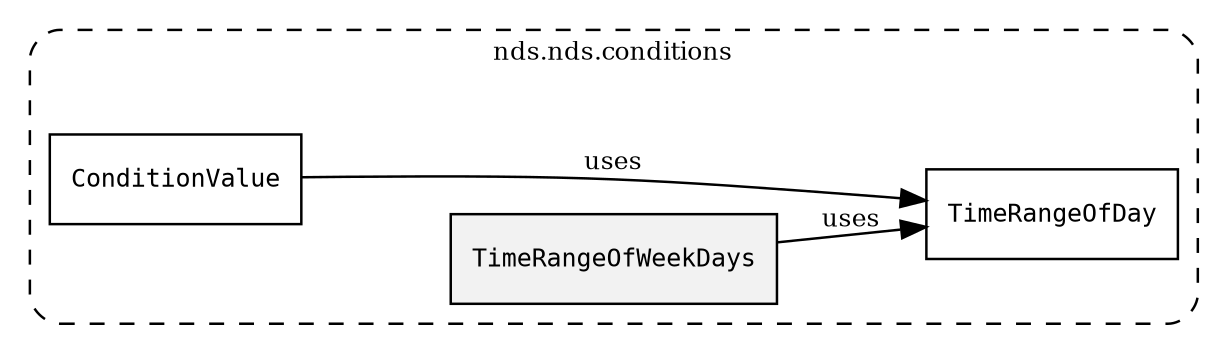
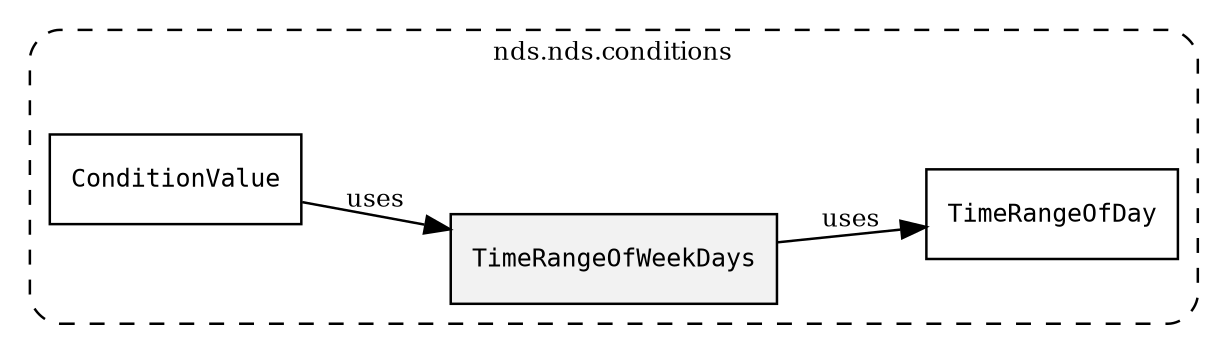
(602, 179) -> (363, 213)
